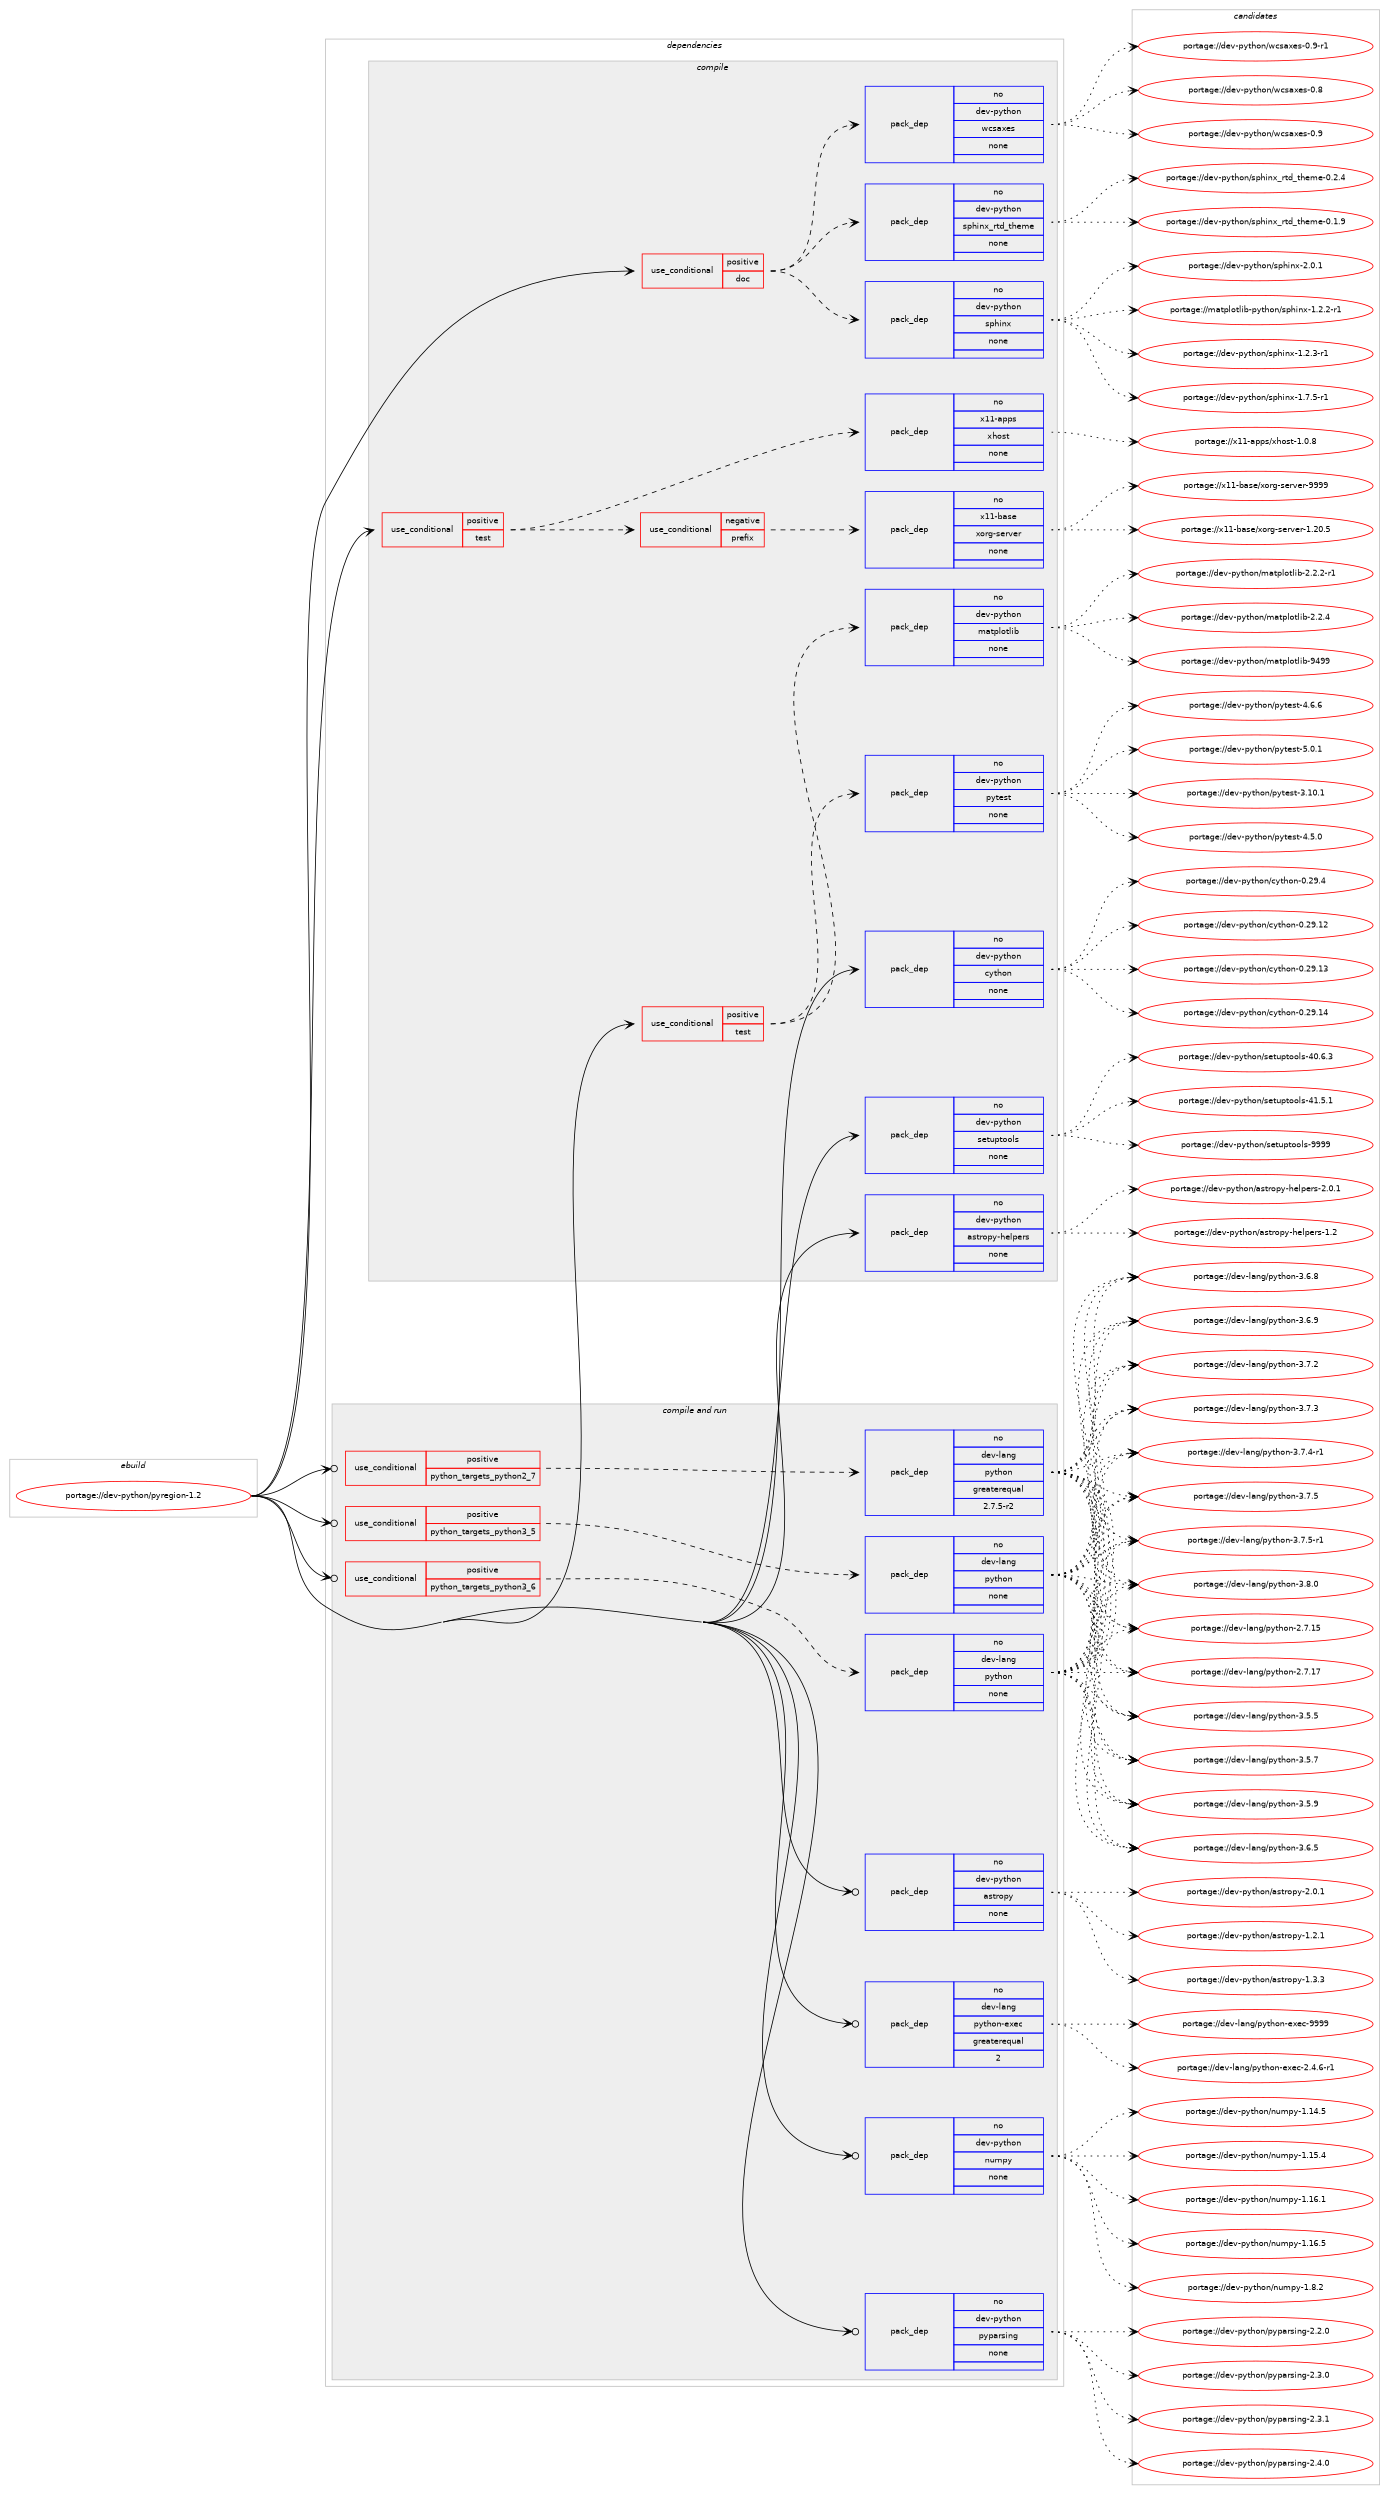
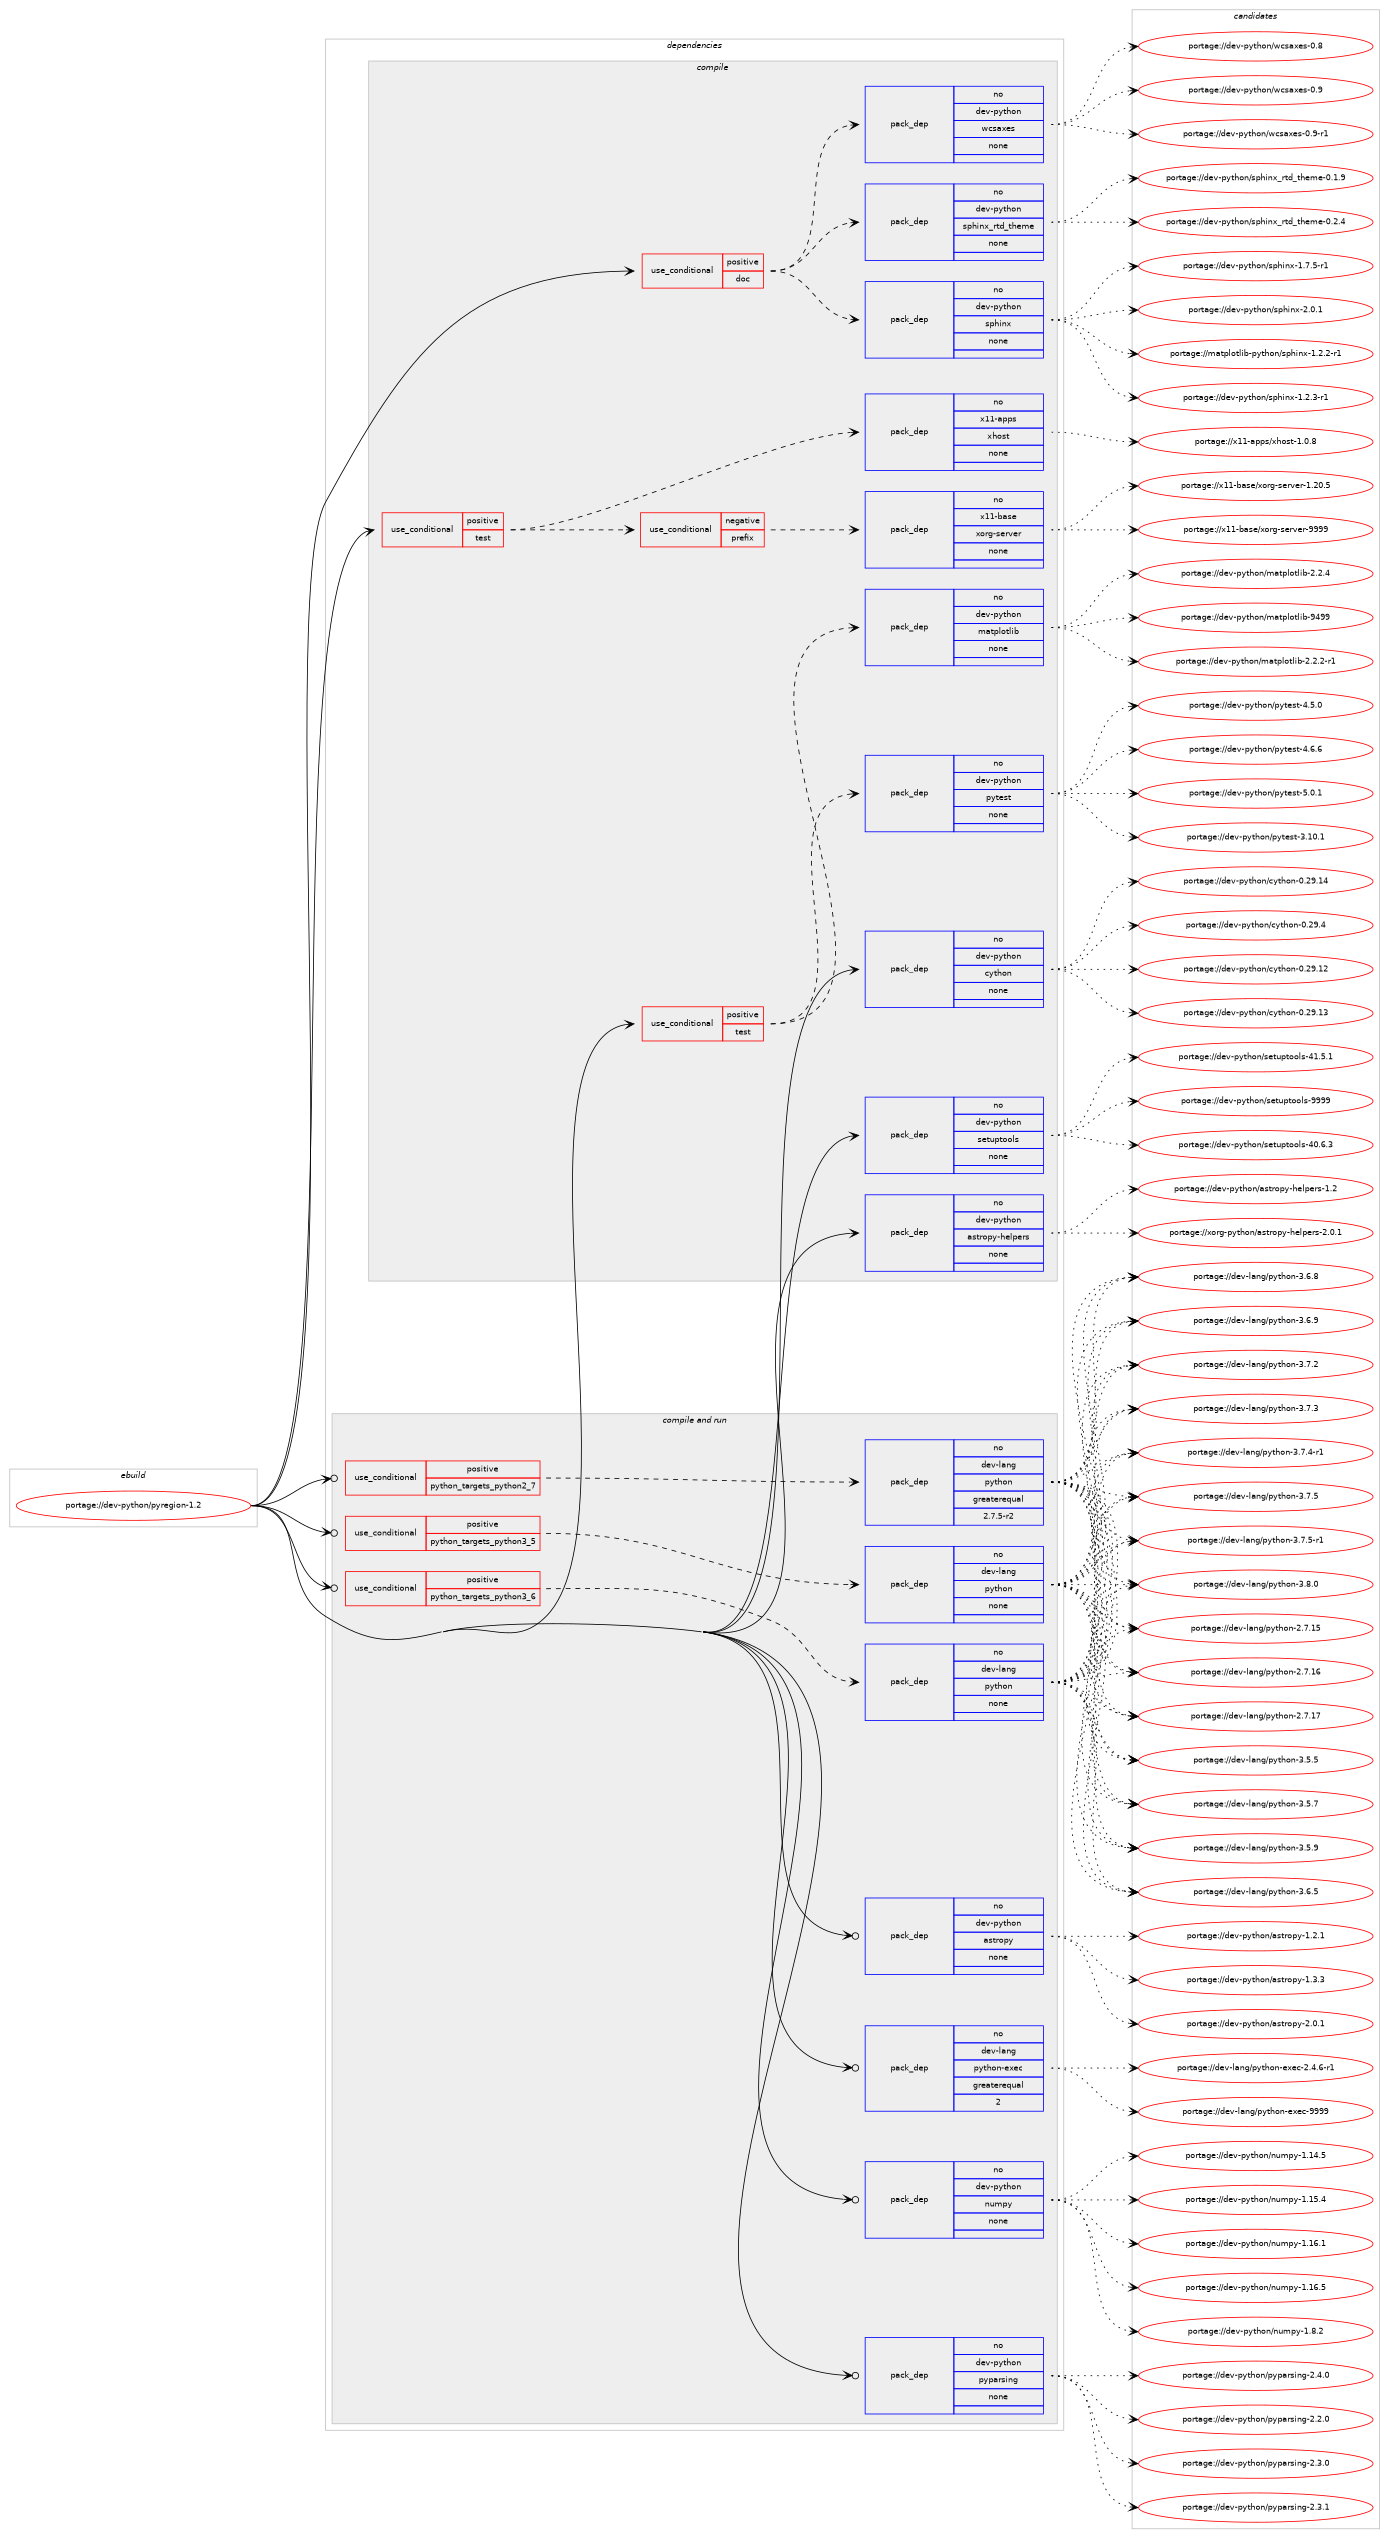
(1256, 1189) -> (1256, 1233)
none -> (1256, 1673)
